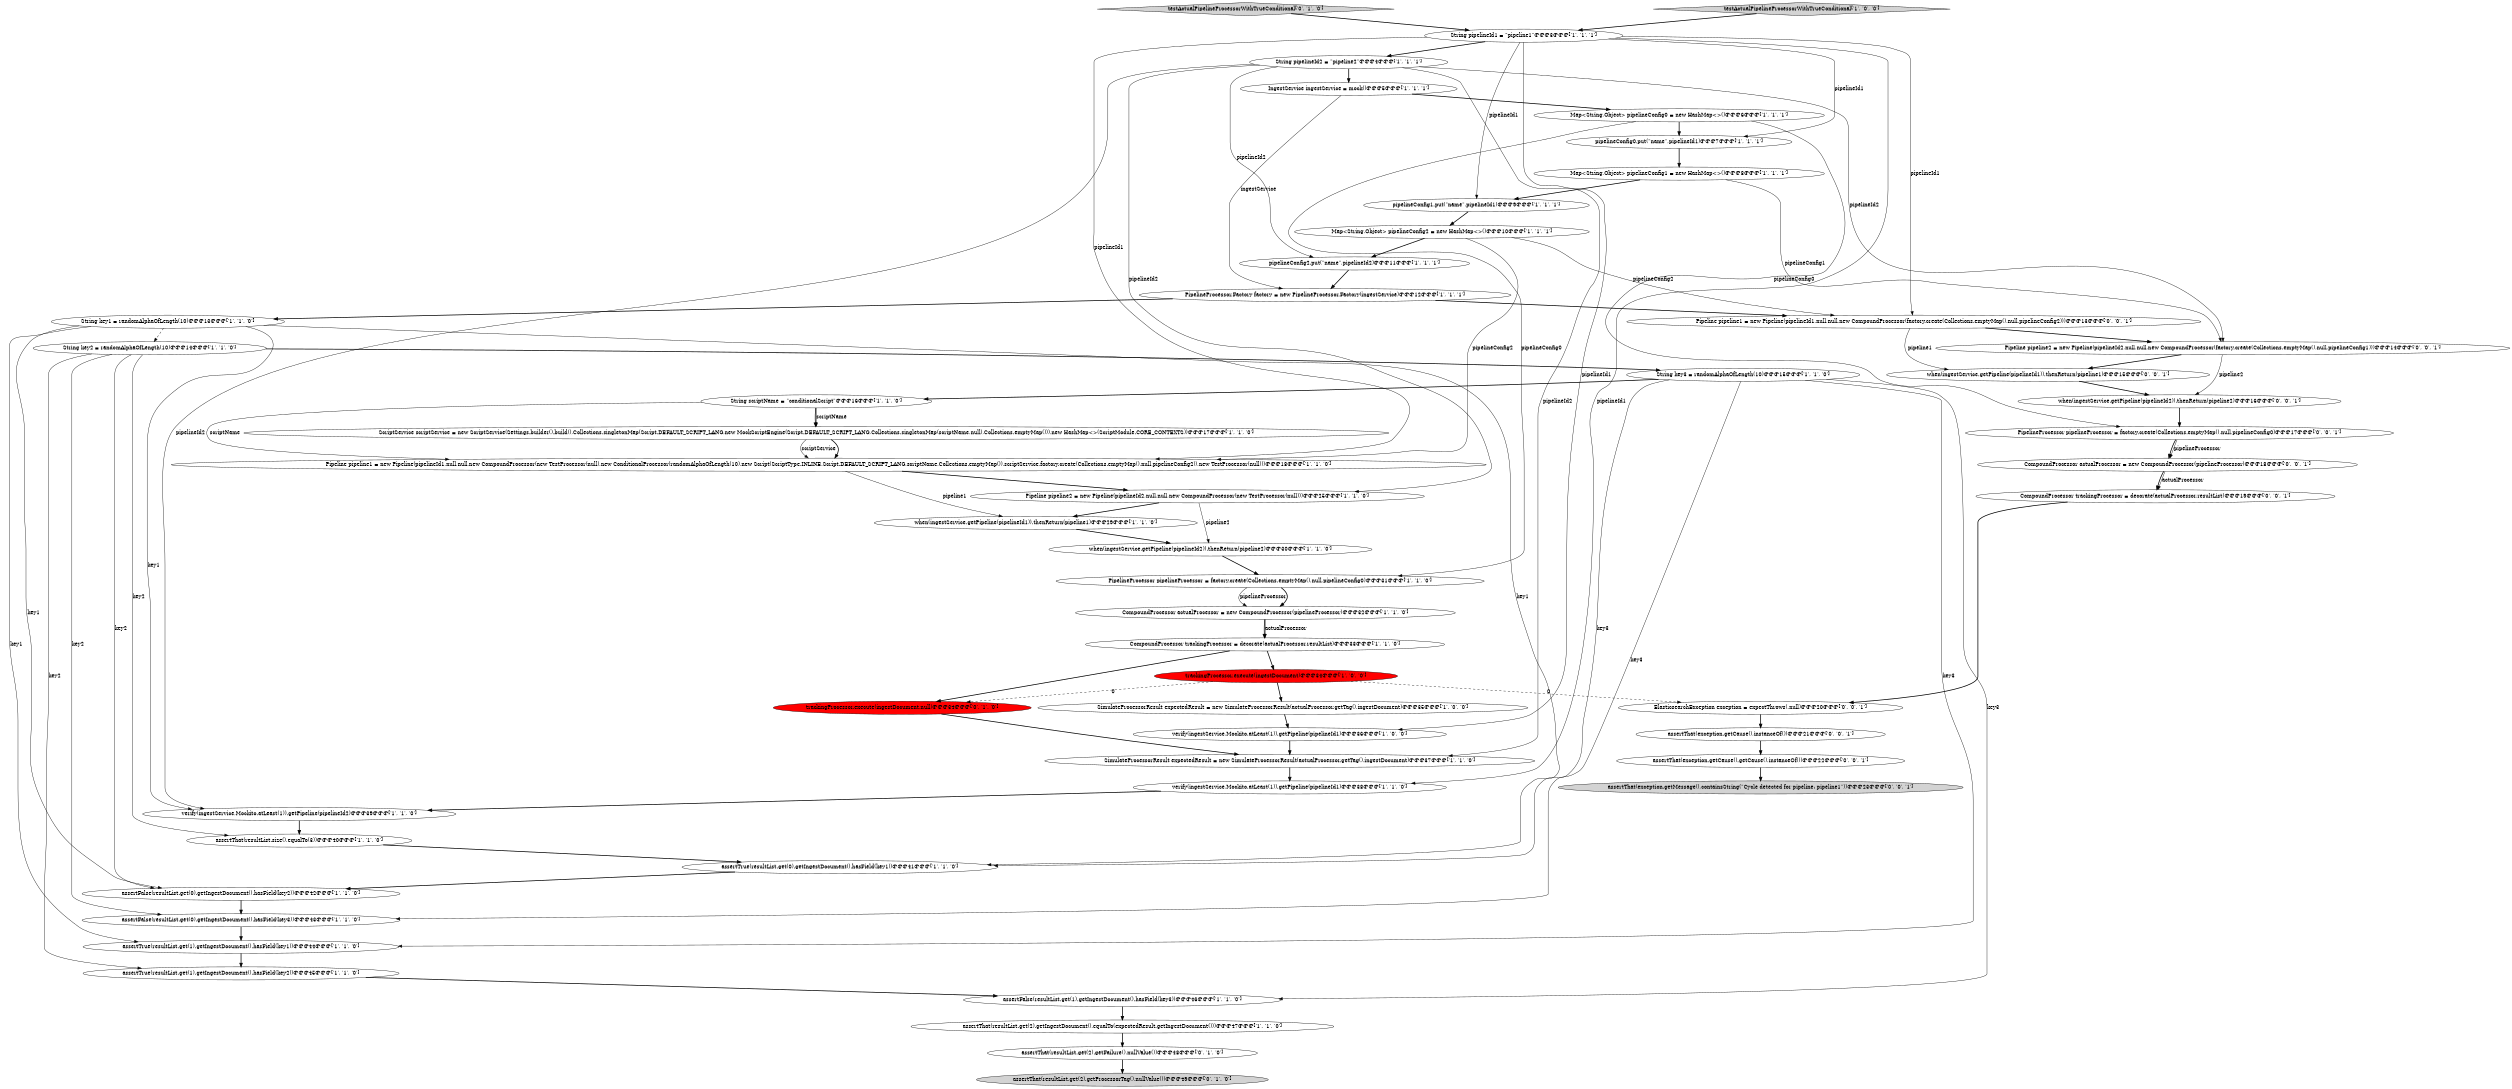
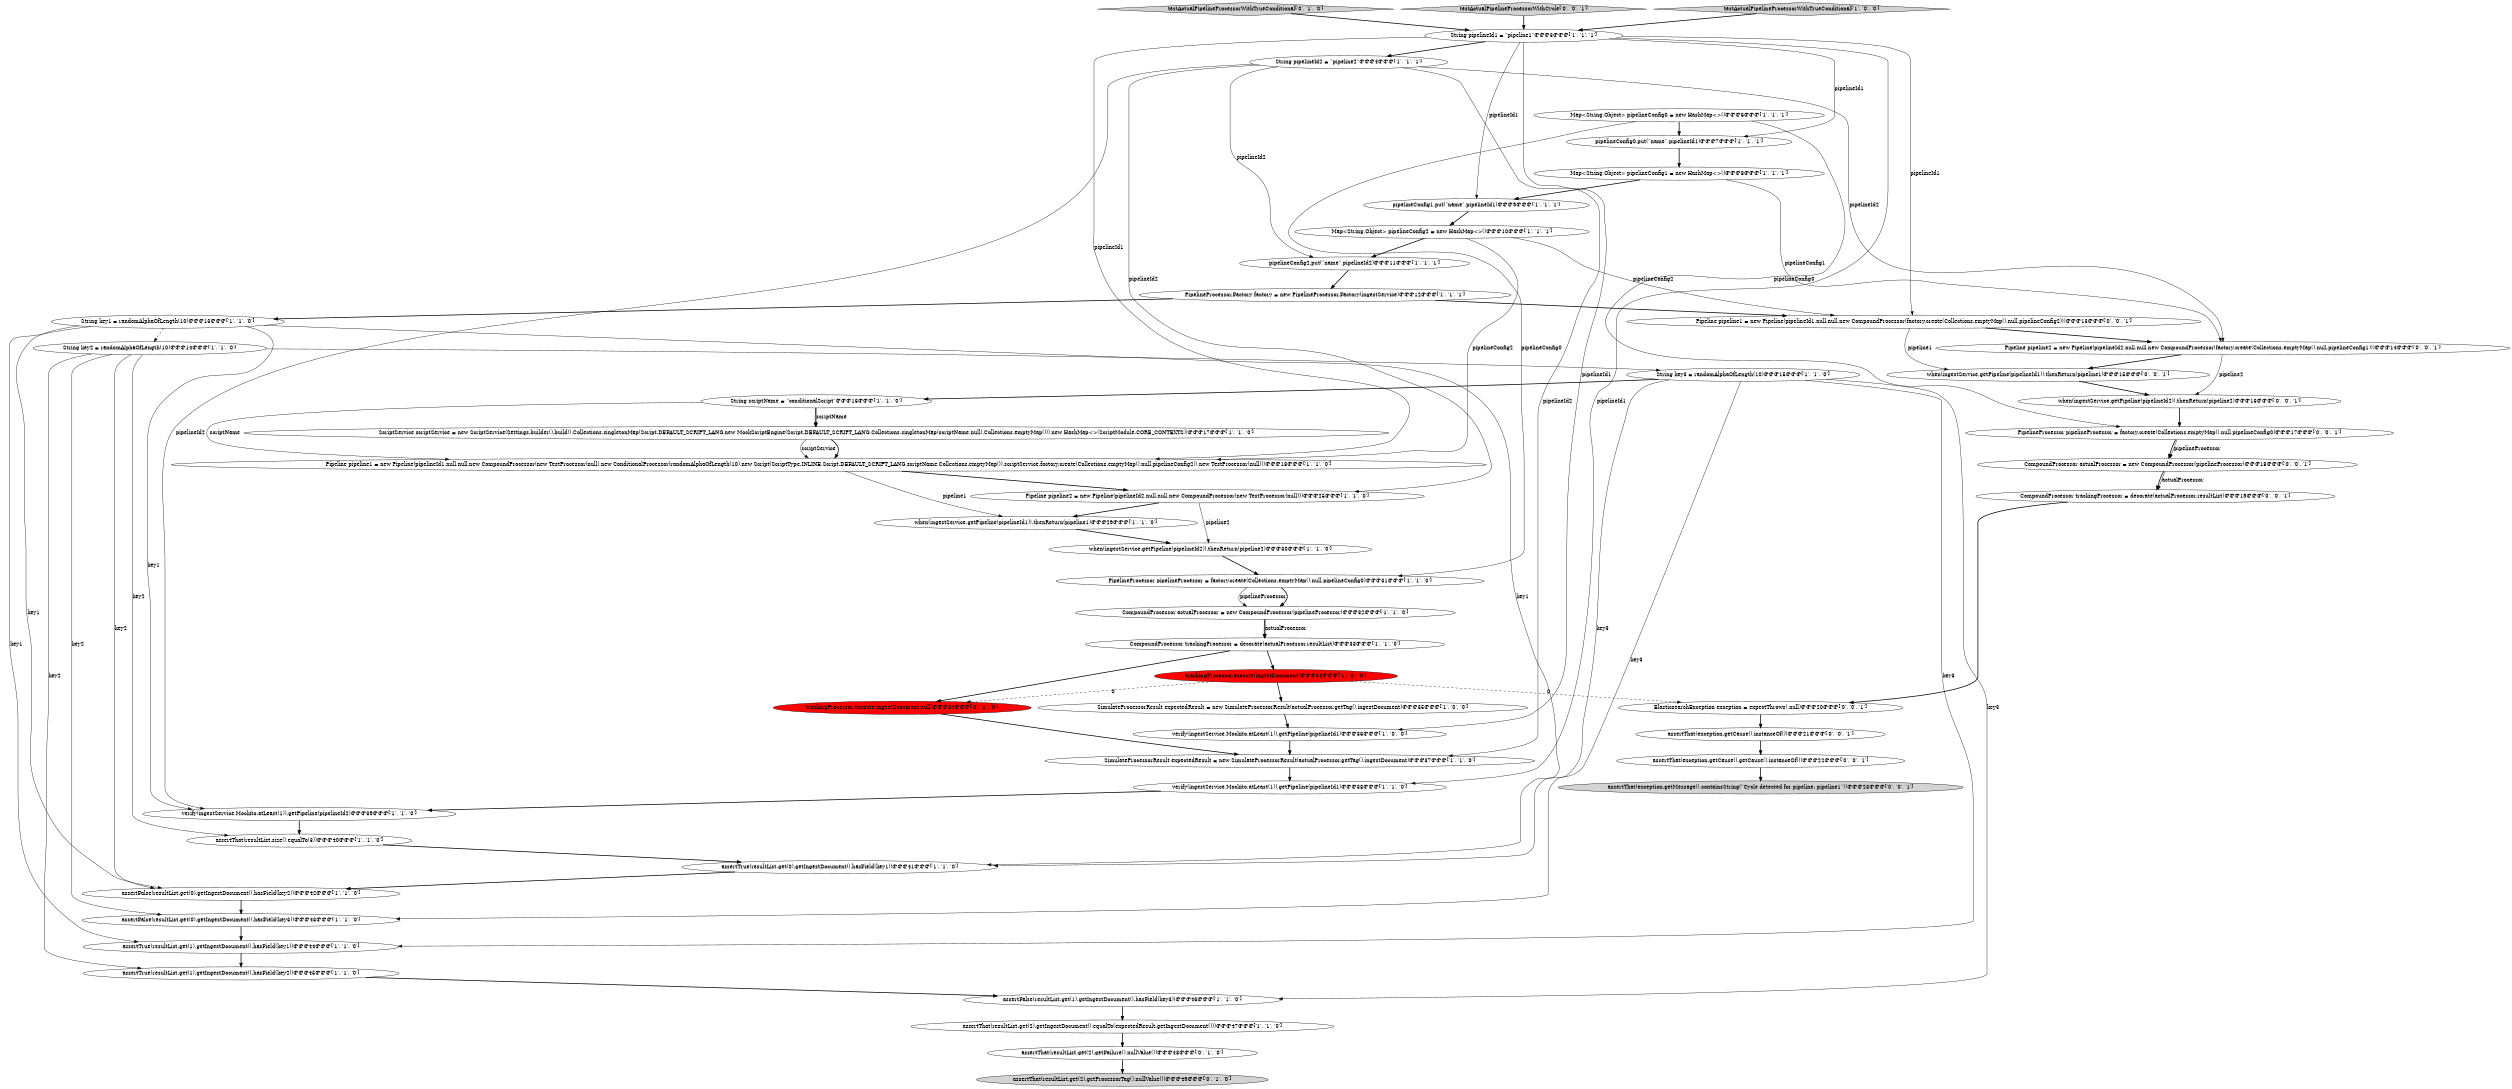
none -> (1524, 9)
(1349, 89) -> none
(961, 355) -> (961, 355)
